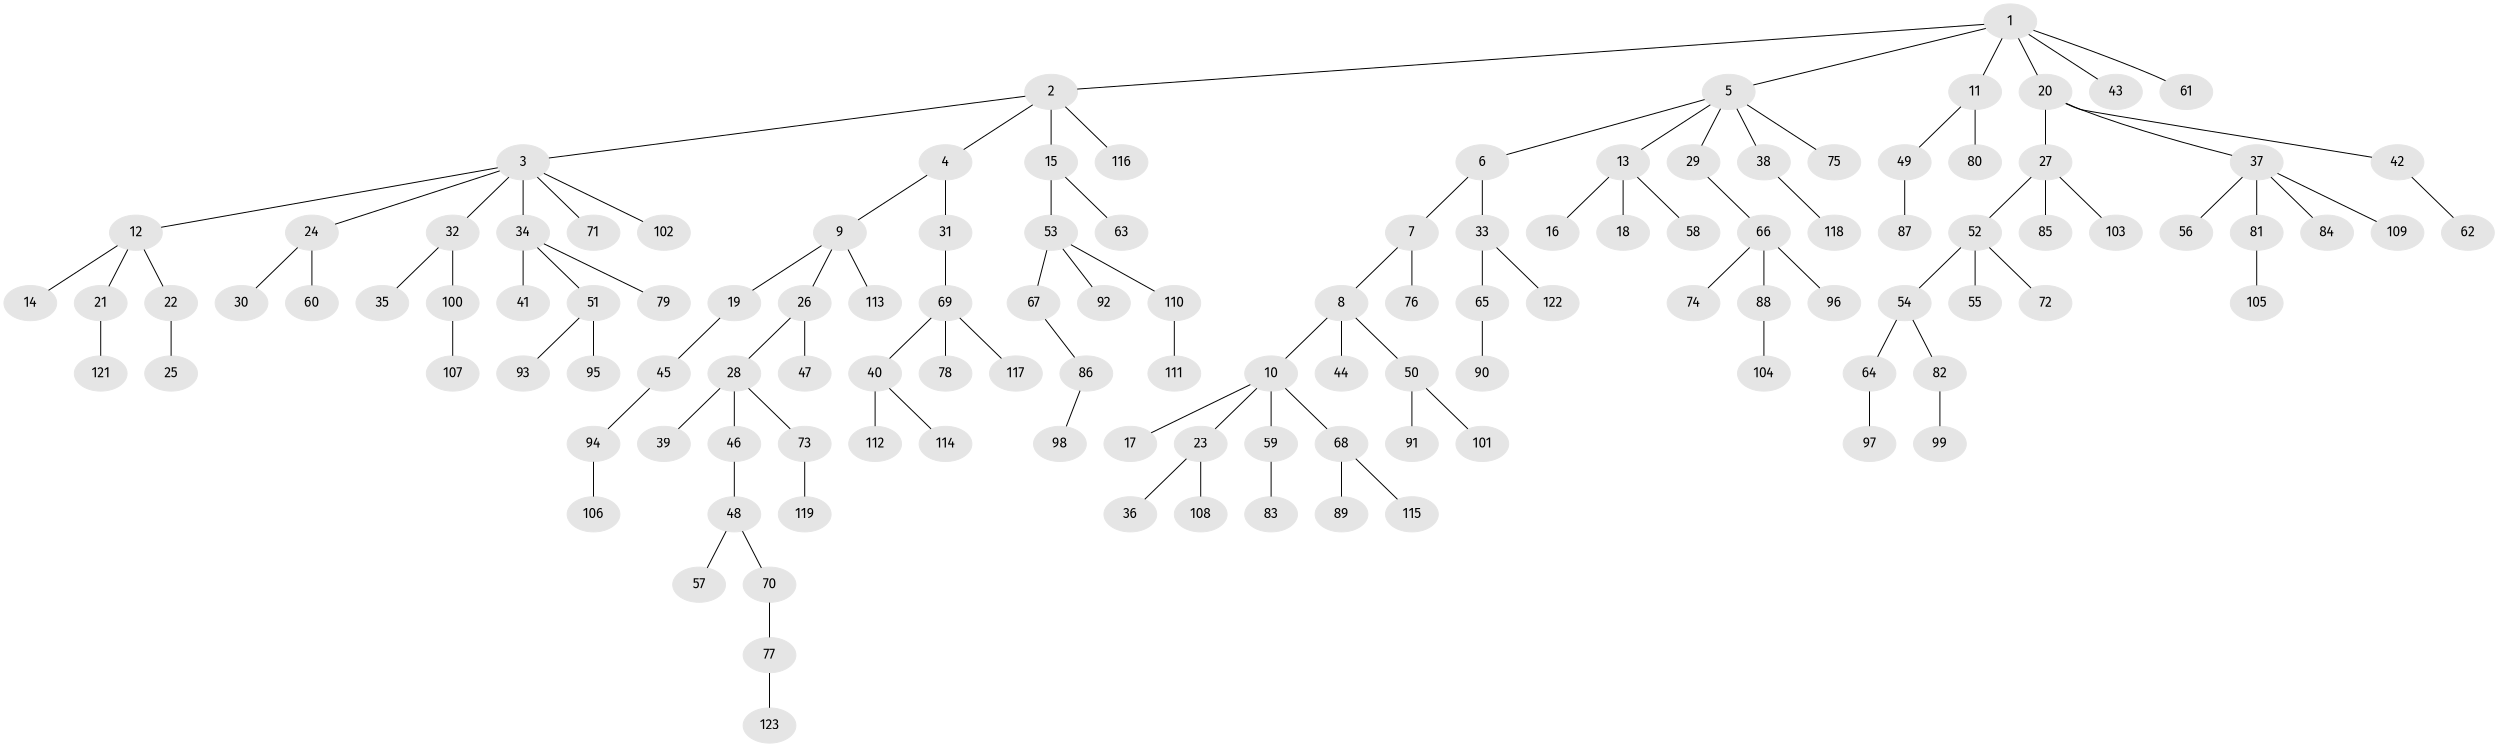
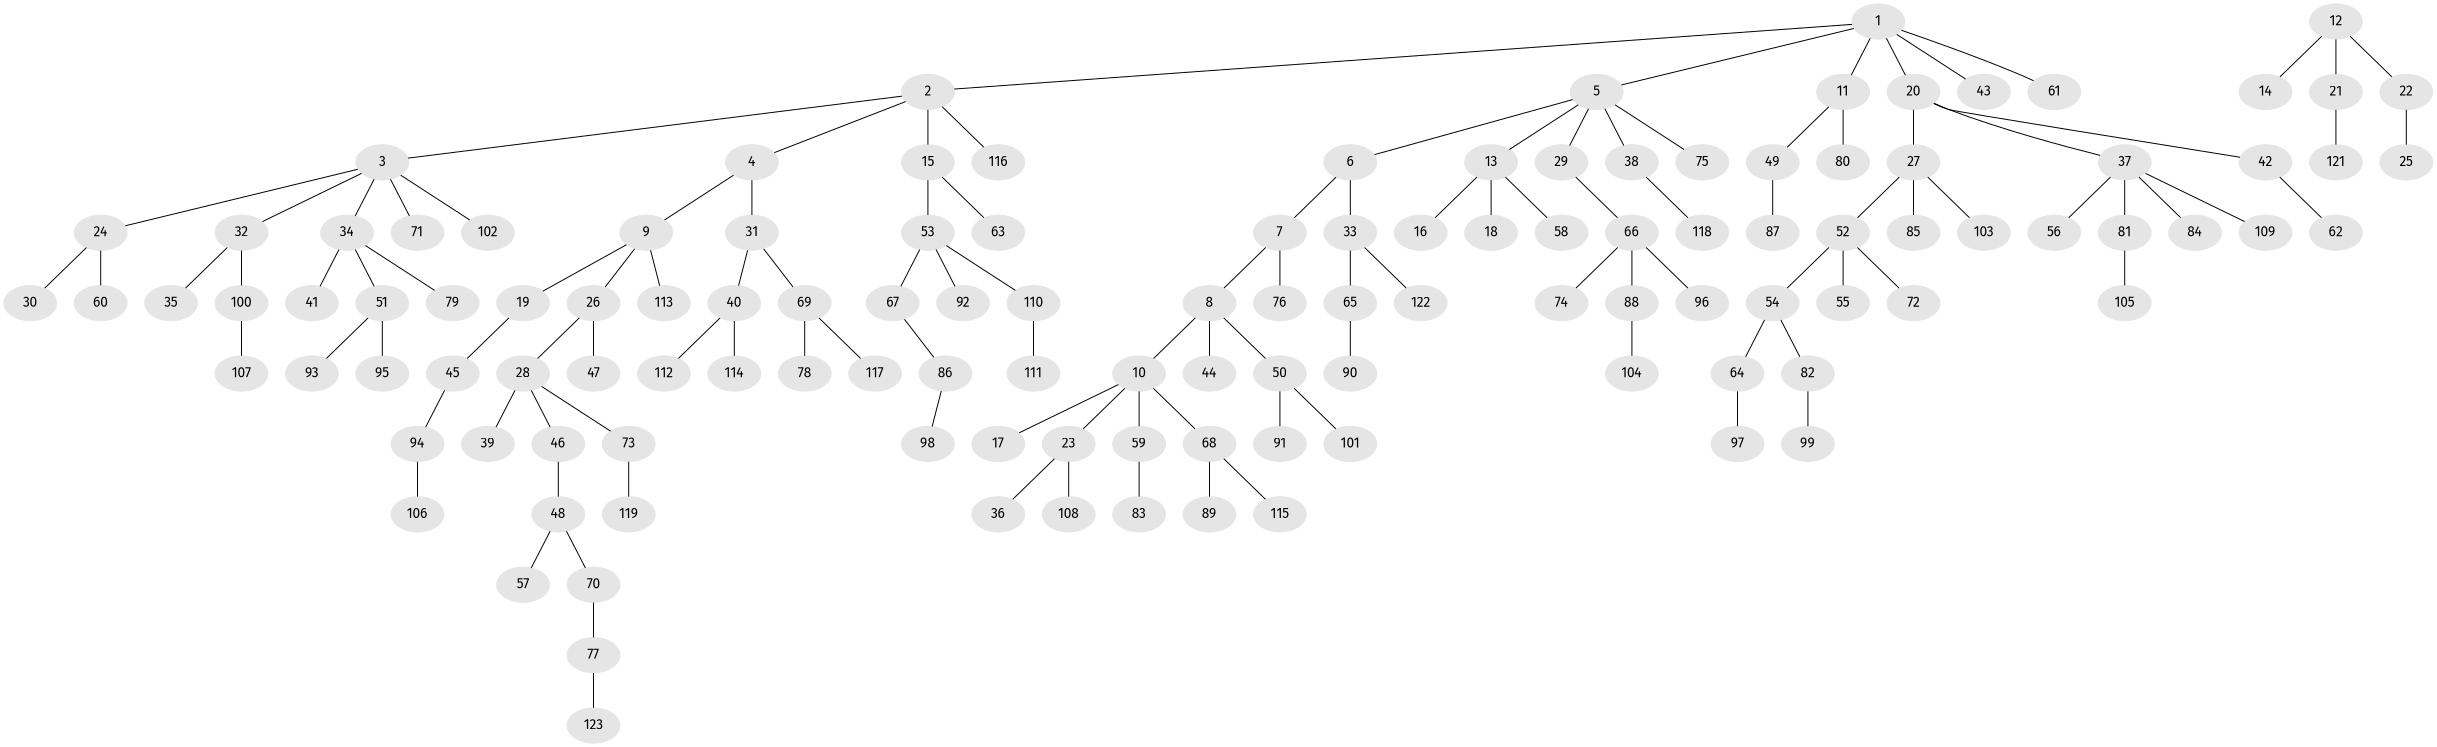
(329, 198) -> none
(910, 338) -> (743, 268)
